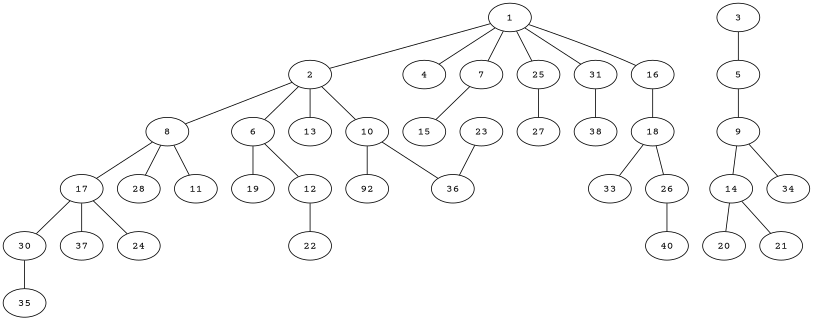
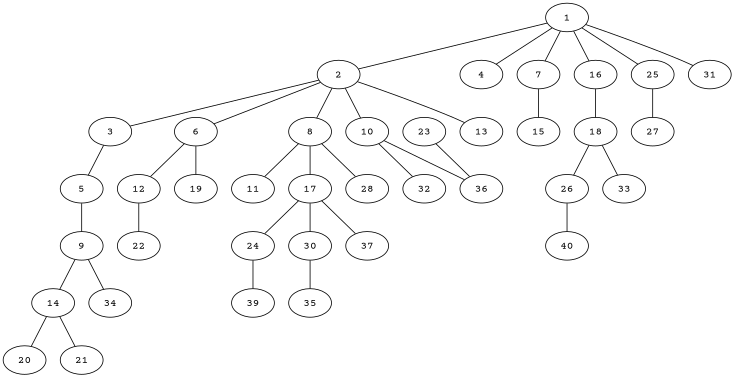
none -> (224, 103)
(596, 132) -> none
(367, 189) -> (424, 189)
none -> (253, 303)
